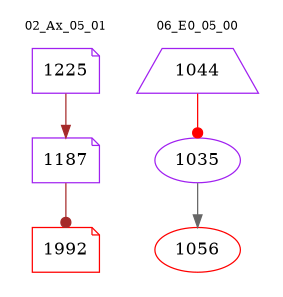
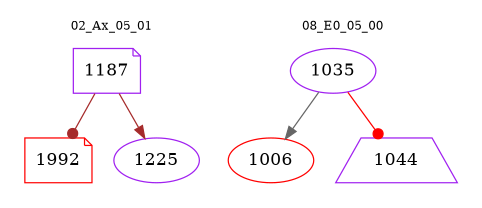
(198, 27) -> (343, 27)
(66, 71) -> (157, 160)
(66, 110) -> (129, 110)
(198, 111) -> (361, 111)
(198, 250) -> (271, 160)
